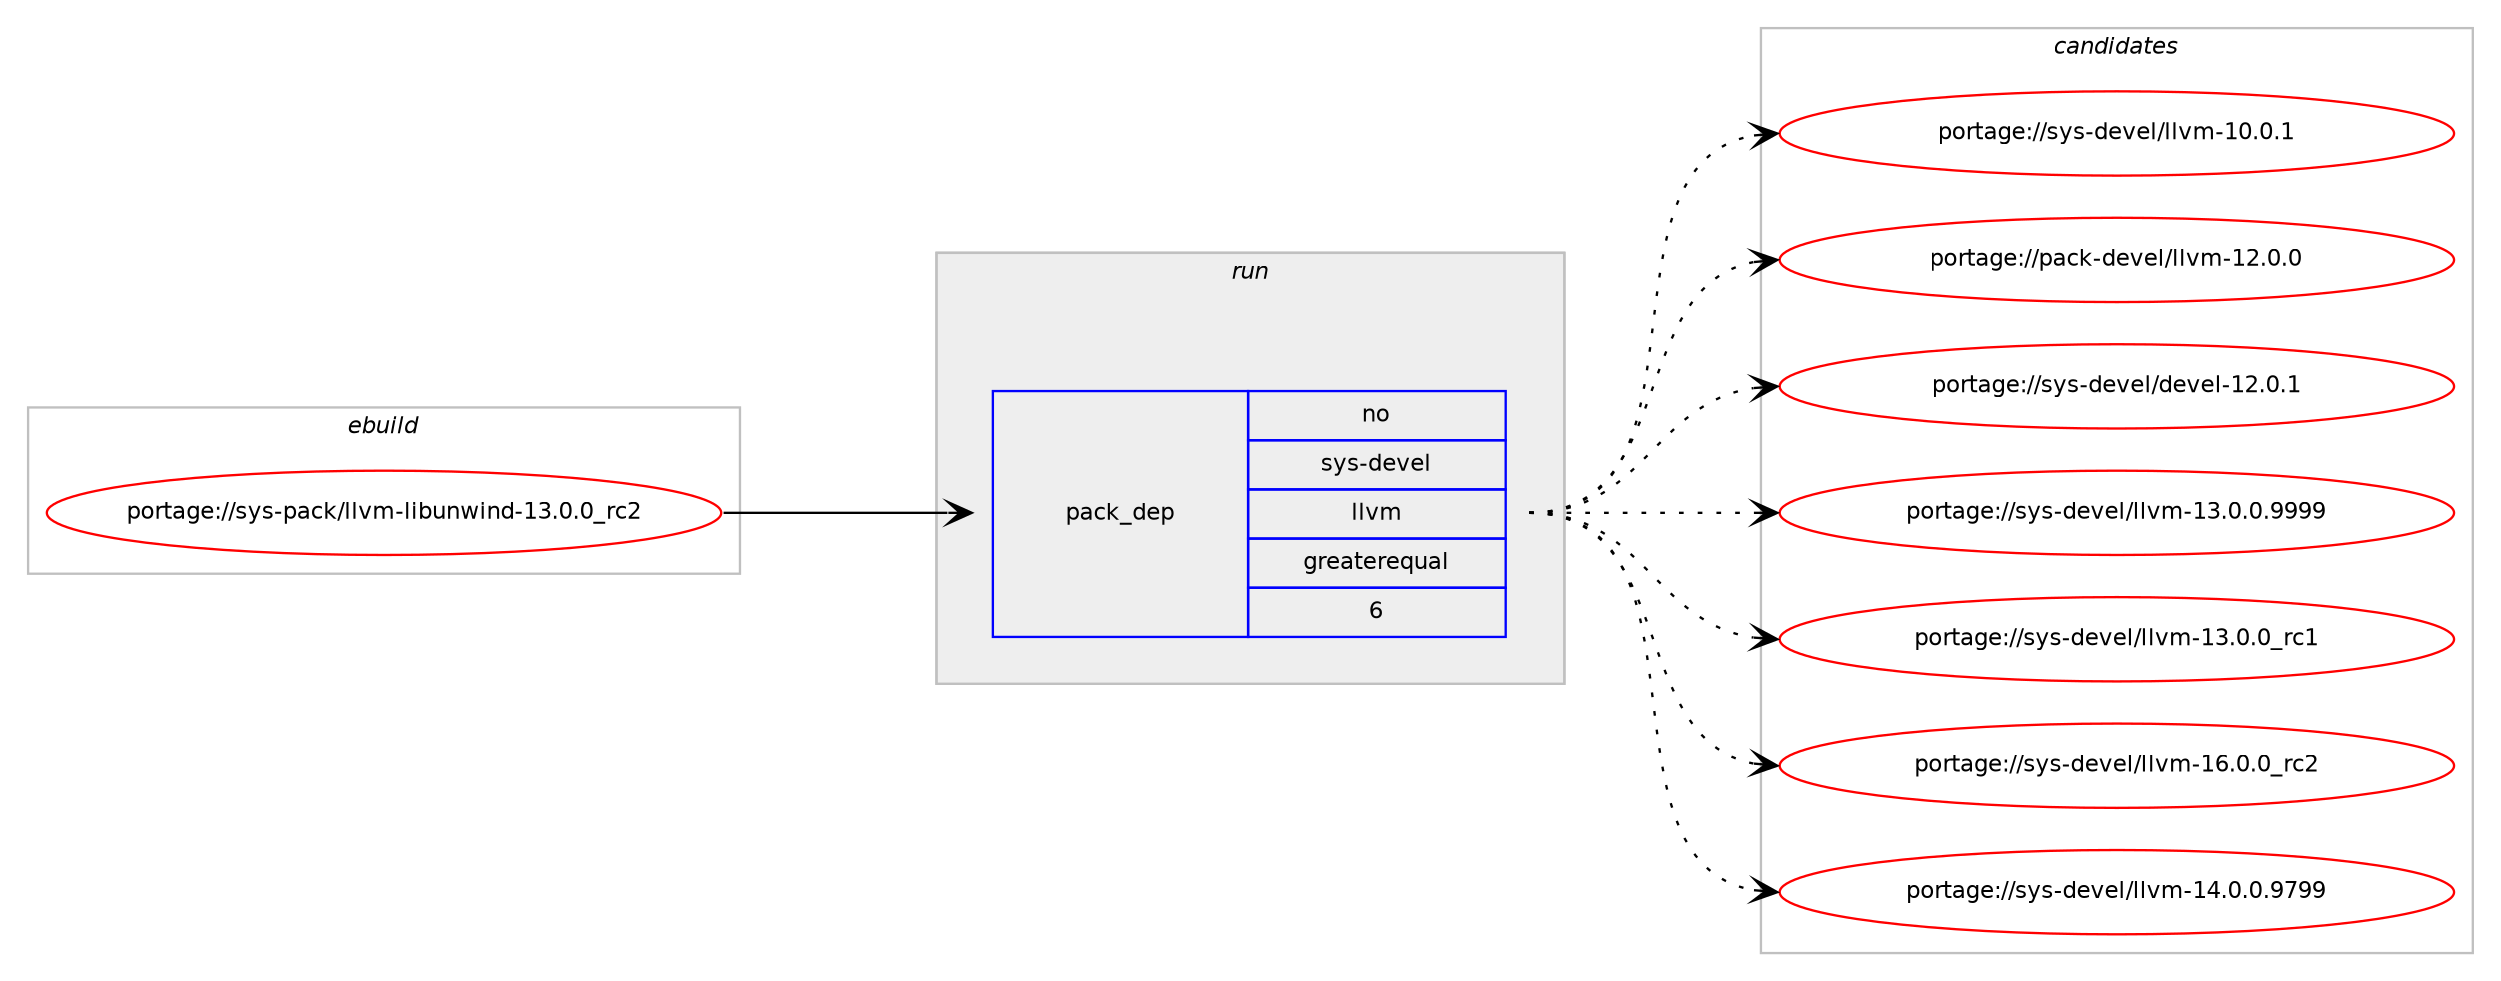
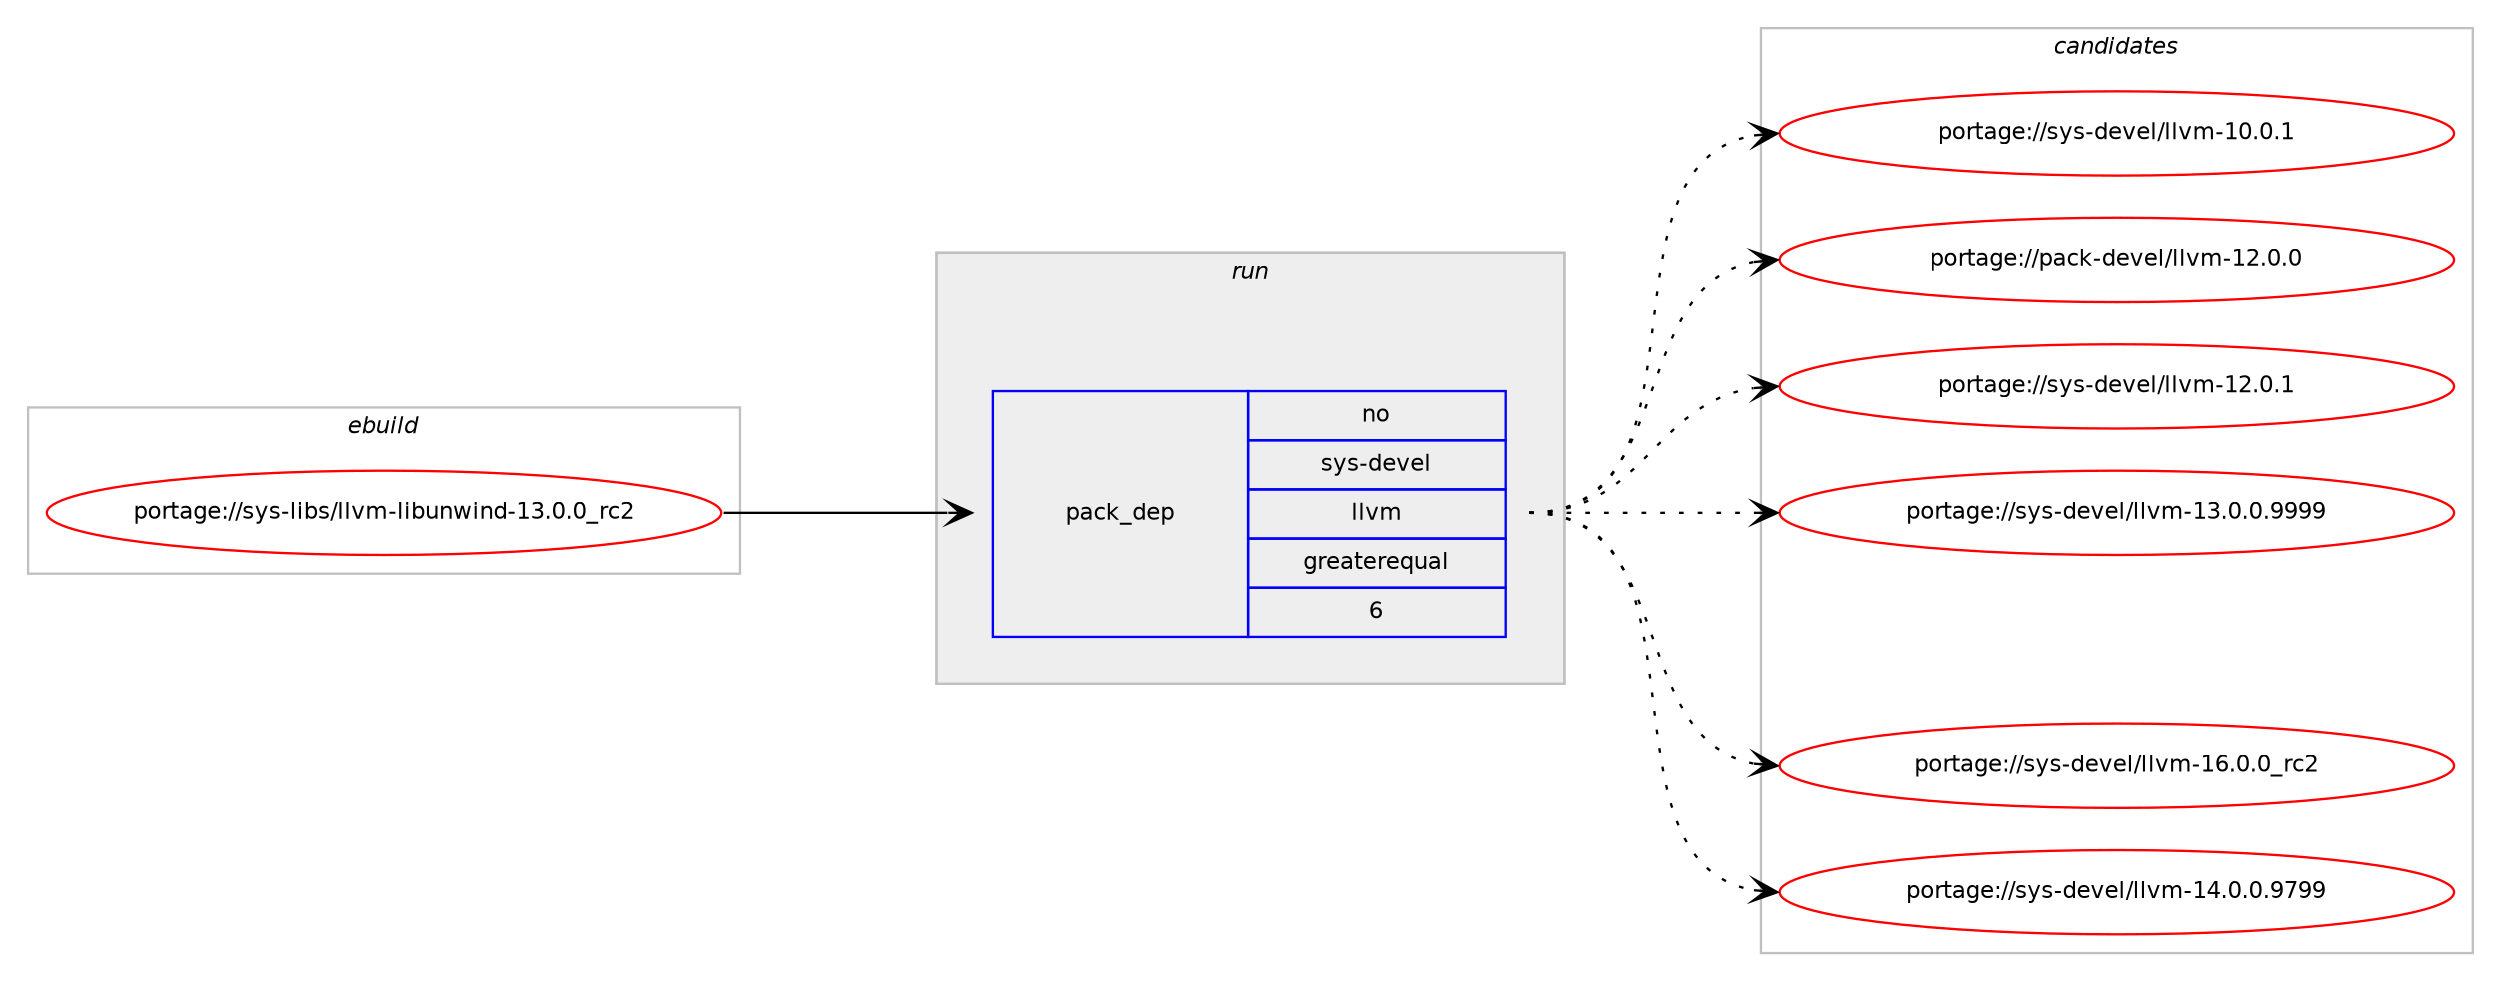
(2117, 386) -> (2117, 386)
(384, 513) -> (384, 513)
(2117, 639) -> none
